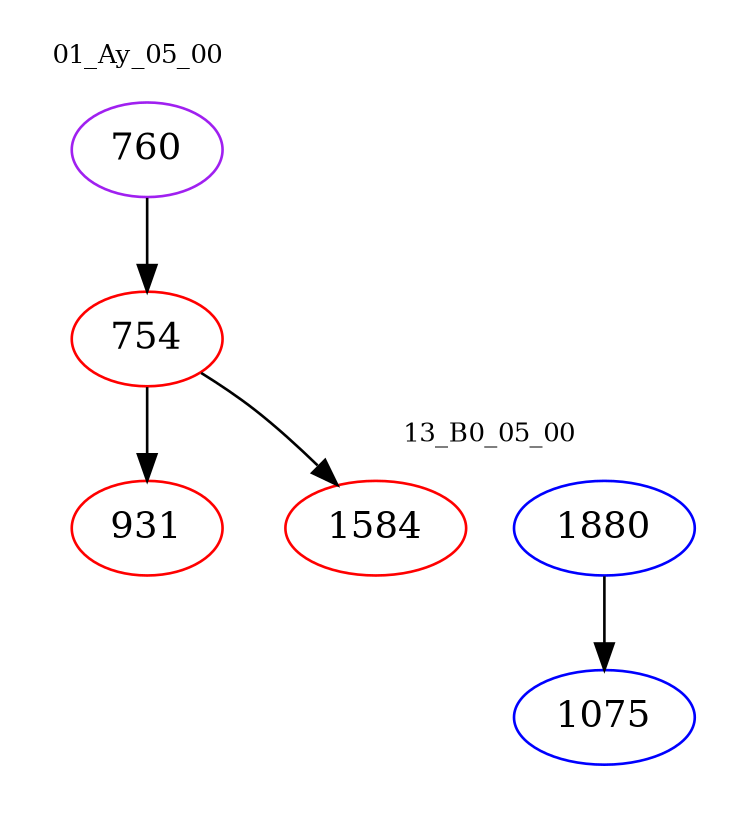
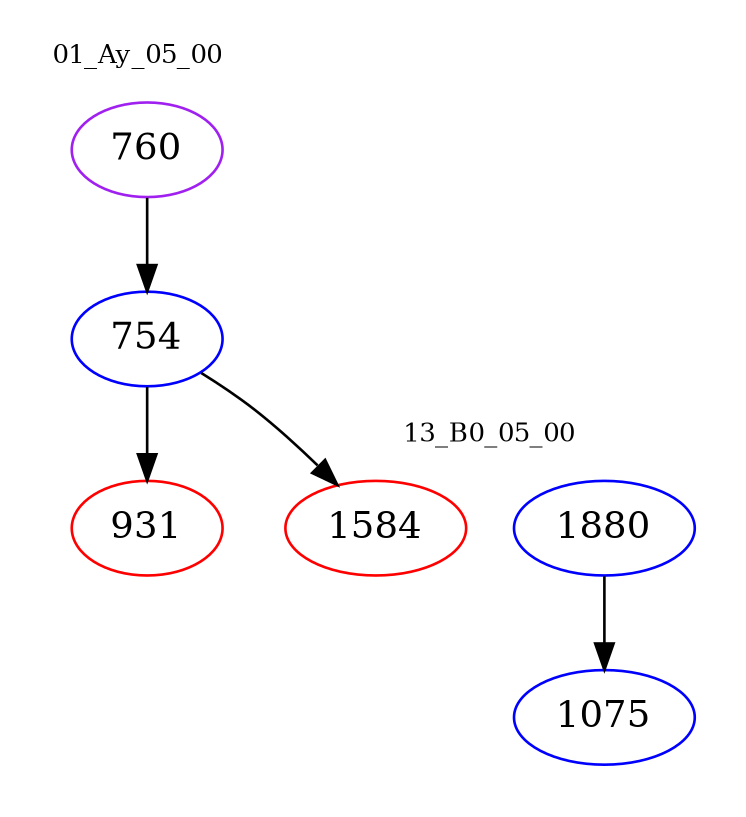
(147, 339) -> (147, 339)
